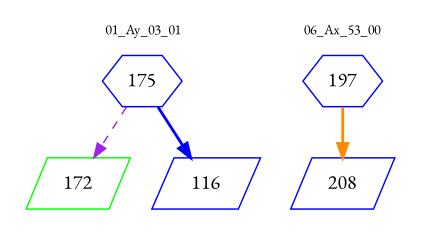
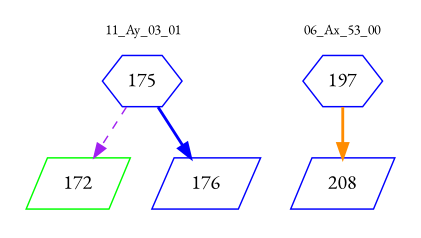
(144, 31) -> (144, 31)
(206, 183) -> (206, 183)
